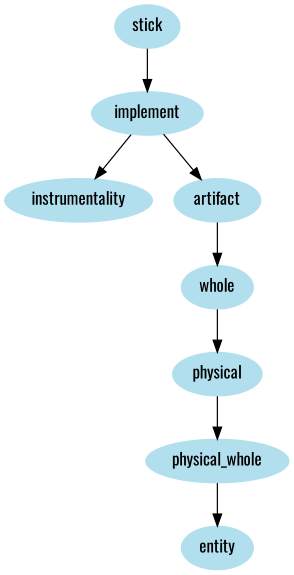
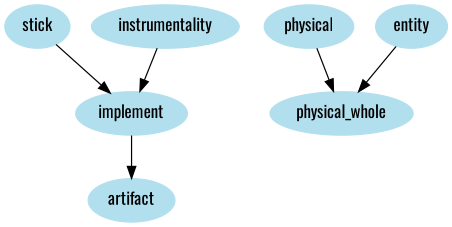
(117, 152) -> (151, 64)
(217, 287) -> none
(217, 499) -> (381, 64)
